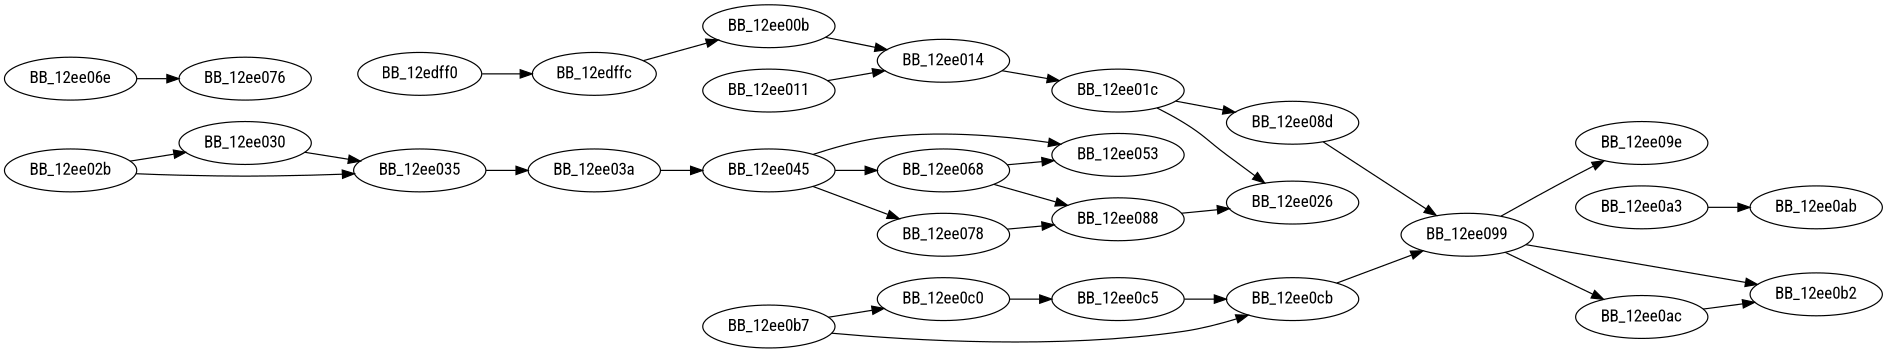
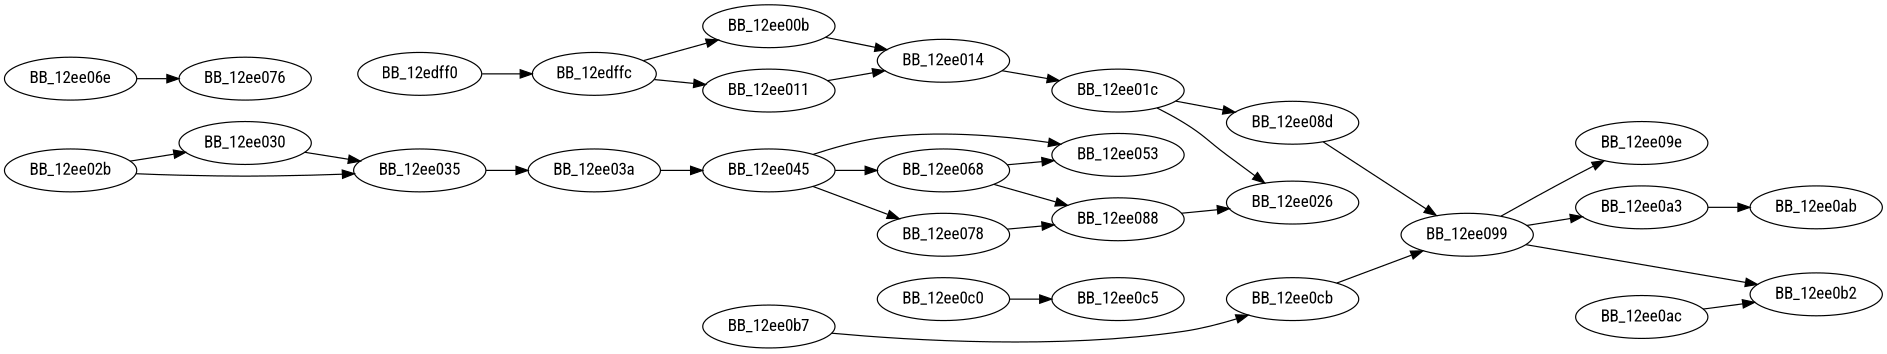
none -> (674, 81)
(1549, 273) -> (1548, 222)
(1199, 299) -> none
(850, 314) -> none
